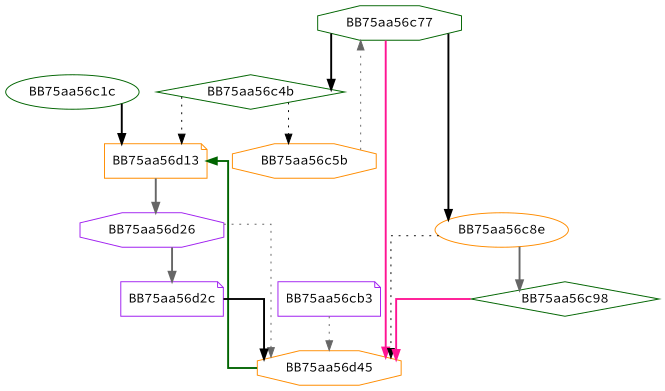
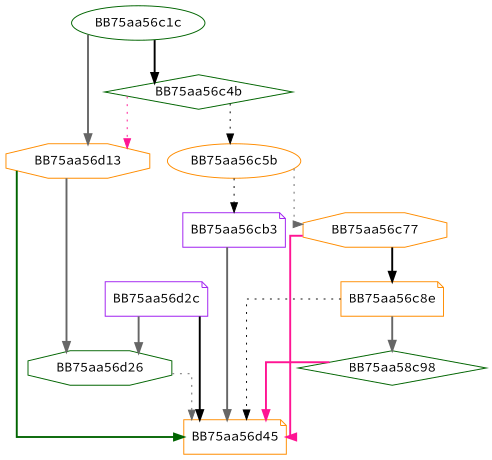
(390, 23) -> (375, 230)
(331, 57) -> (155, 57)
(182, 116) -> (127, 118)
(122, 119) -> (88, 84)
(156, 161) -> (78, 161)
(304, 161) -> (234, 161)
none -> (234, 191)
(152, 230) -> (100, 368)
(502, 230) -> (392, 299)
(172, 260) -> (139, 330)
(228, 273) -> (17, 383)
(565, 299) -> (392, 368)
(329, 329) -> (227, 329)
(329, 368) -> (235, 437)
